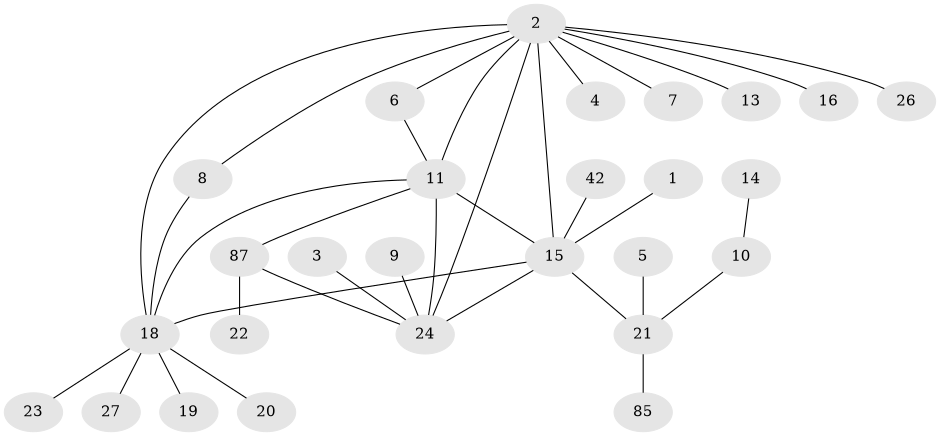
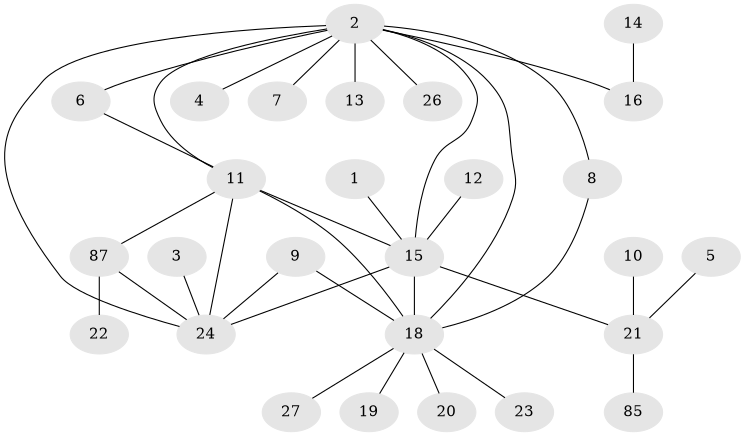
(596, 179) -> (474, 179)
(746, 218) -> (633, 63)
none -> (355, 296)
